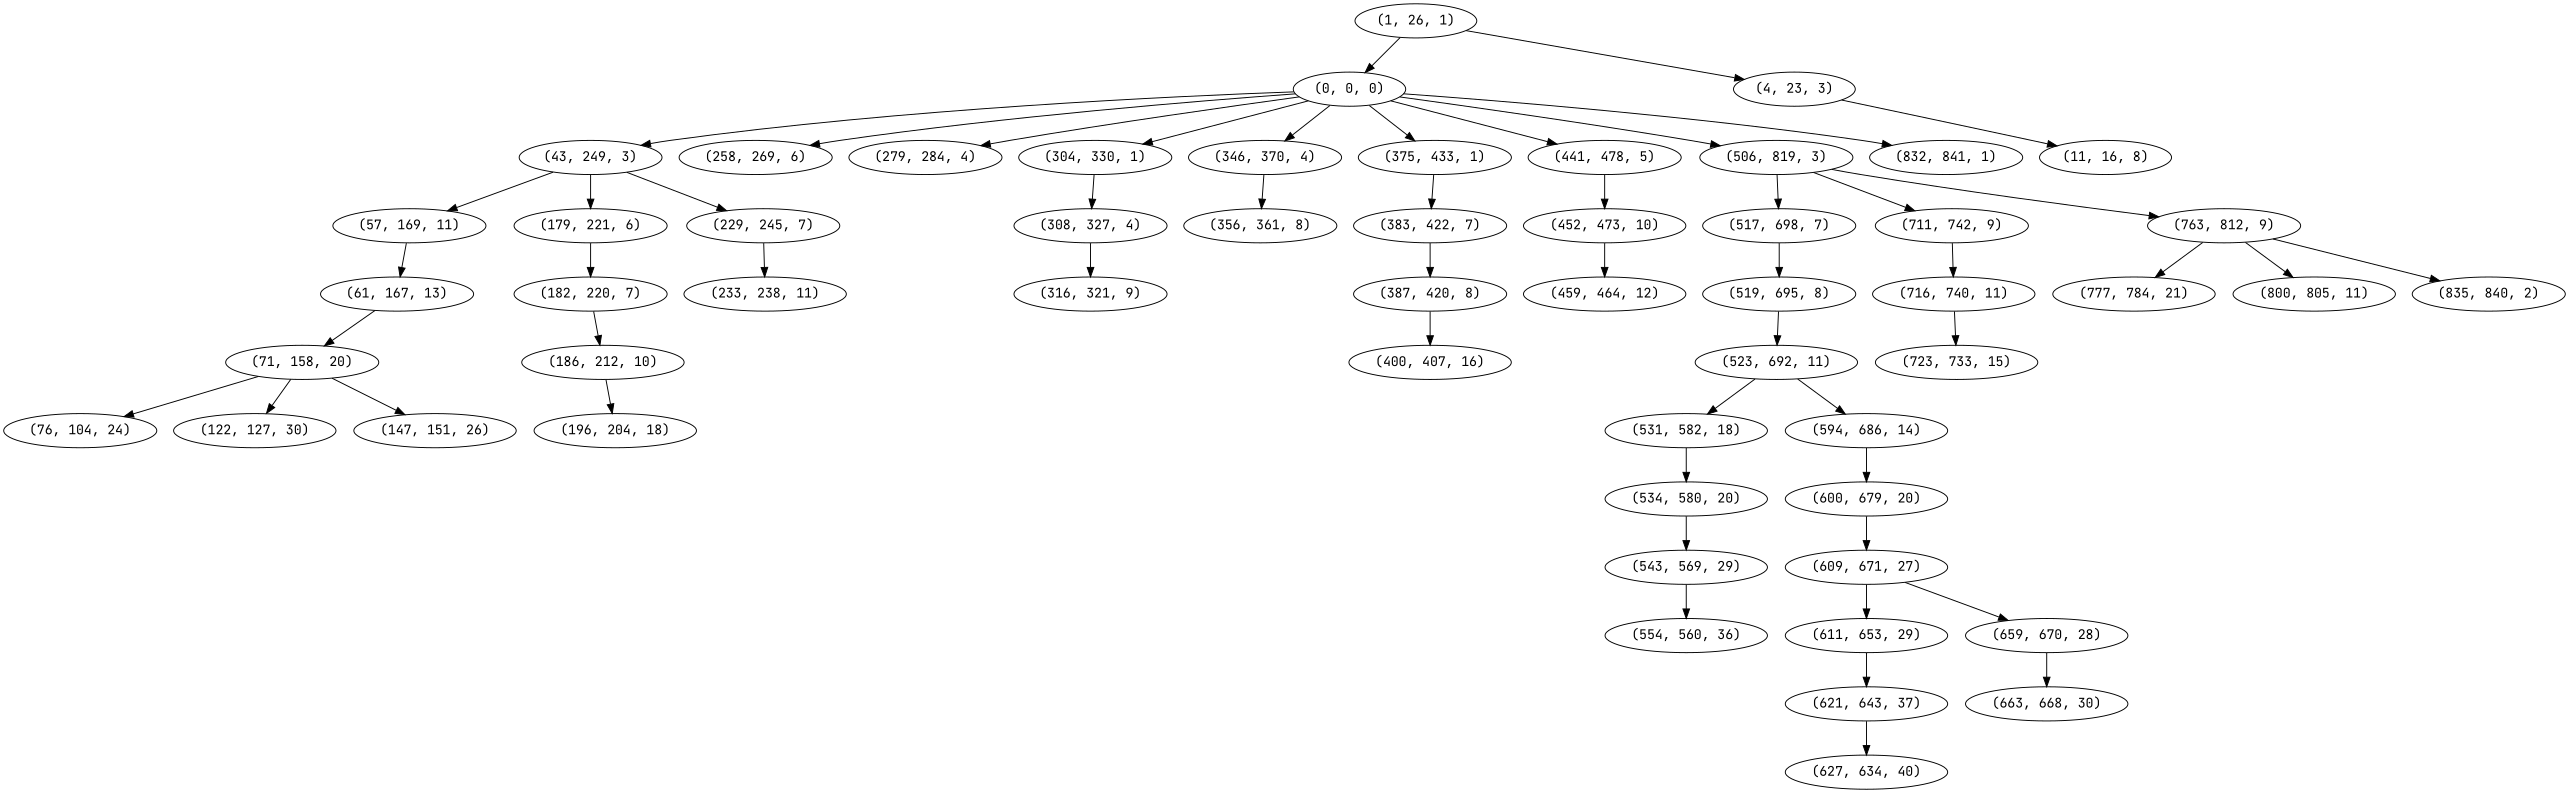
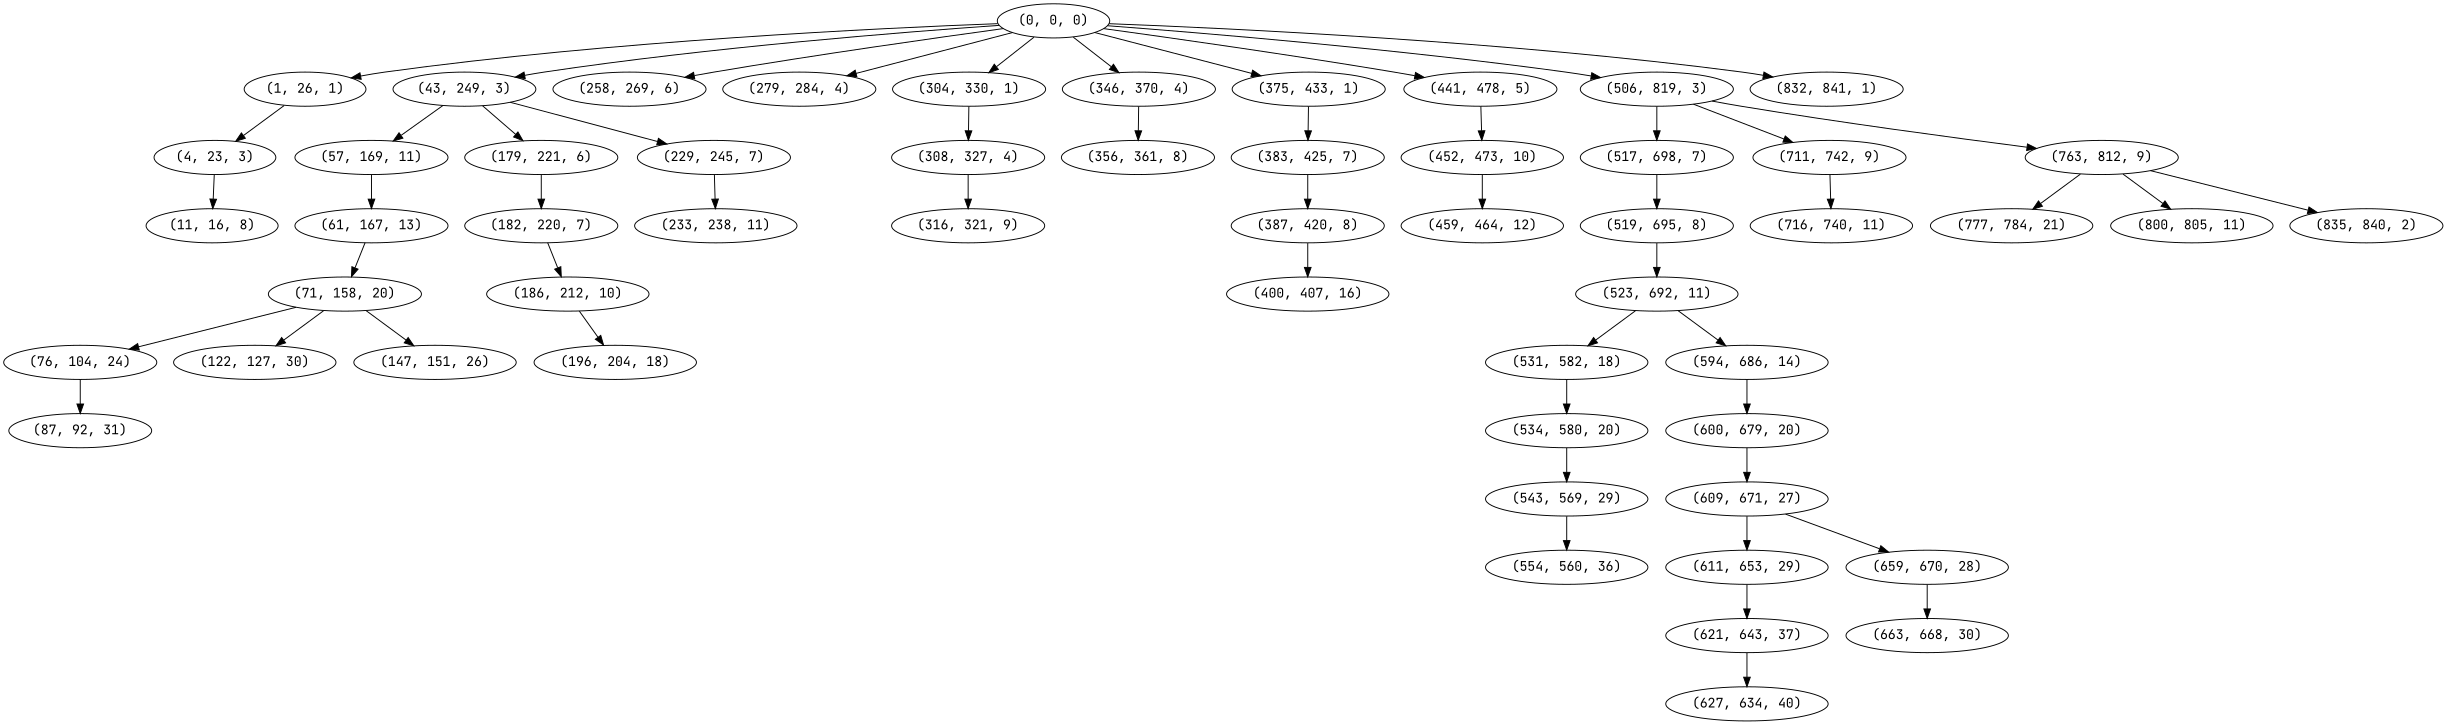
(1386, 52) -> (678, 42)
(1430, 226) -> (1308, 157)
(1957, 362) -> none
none -> (80, 431)
